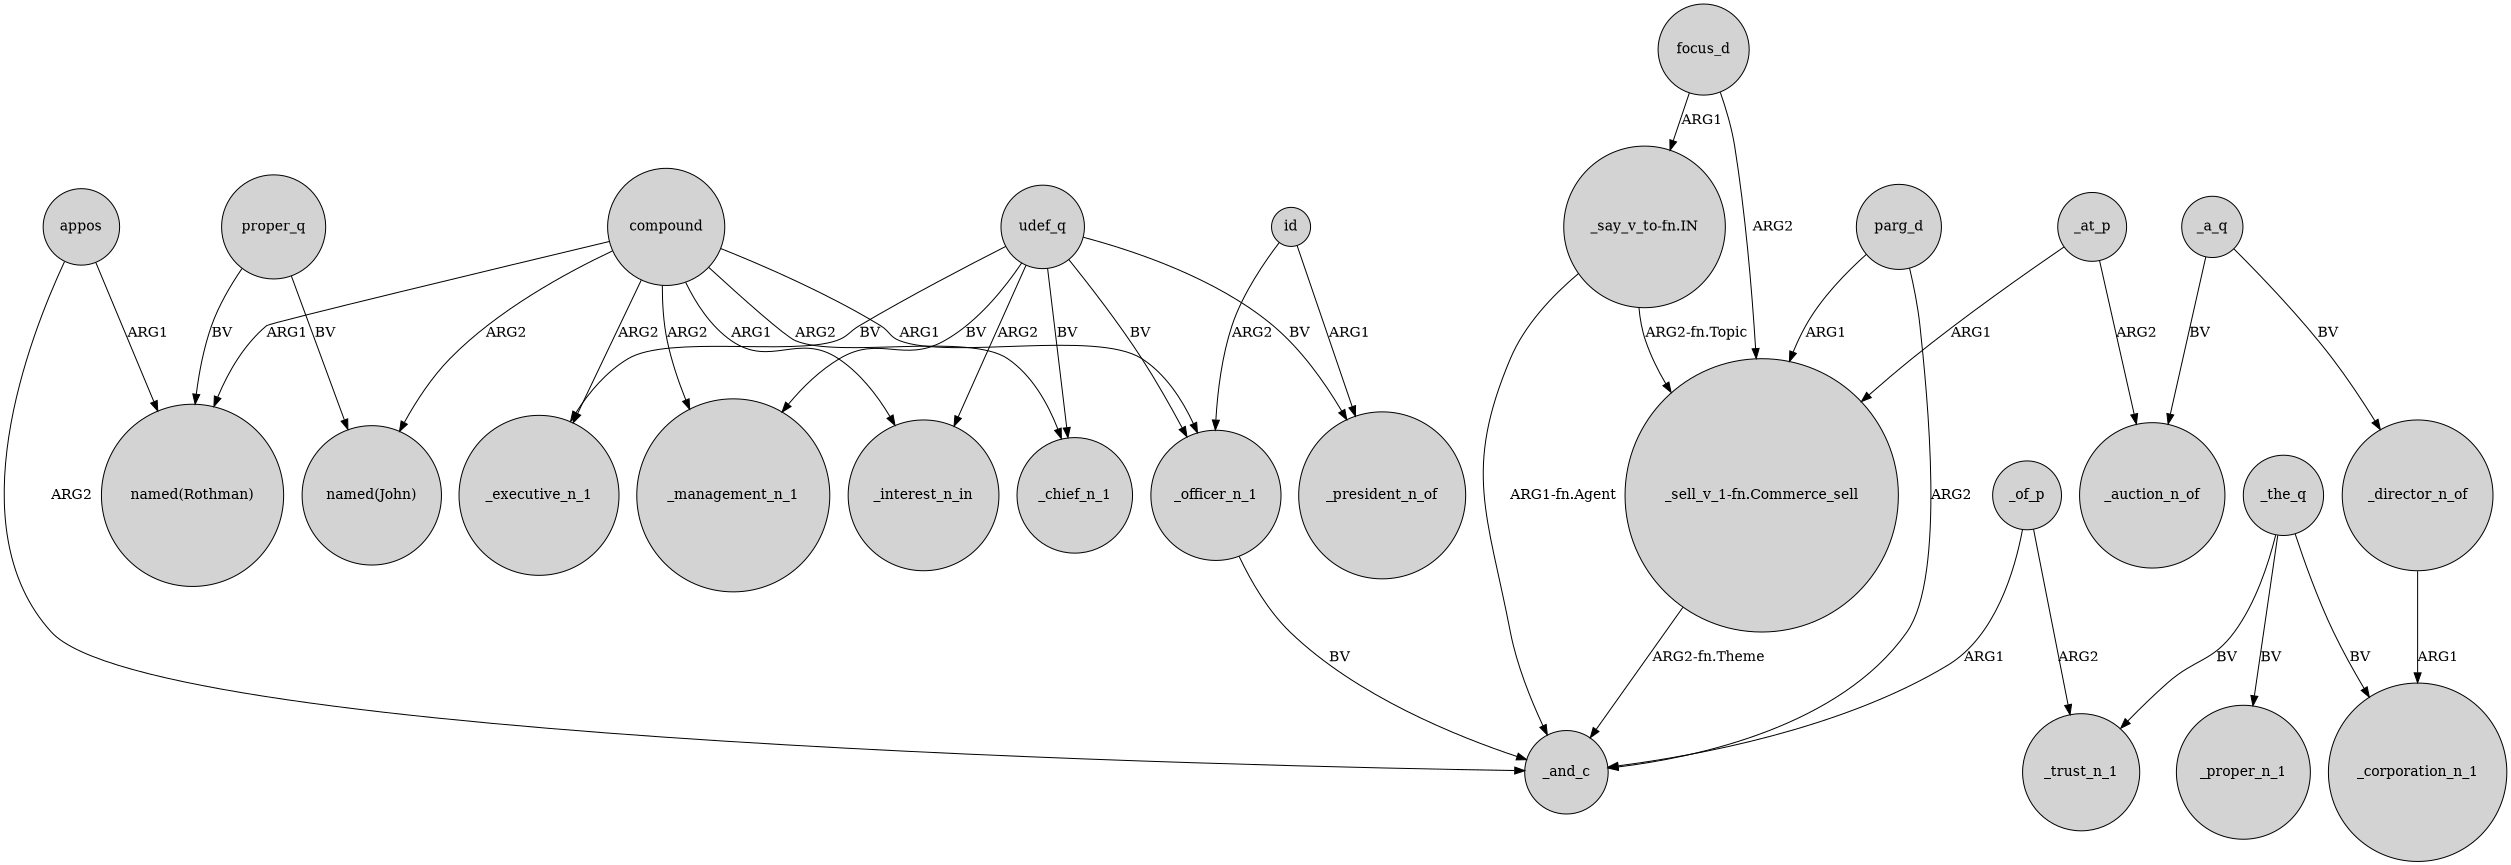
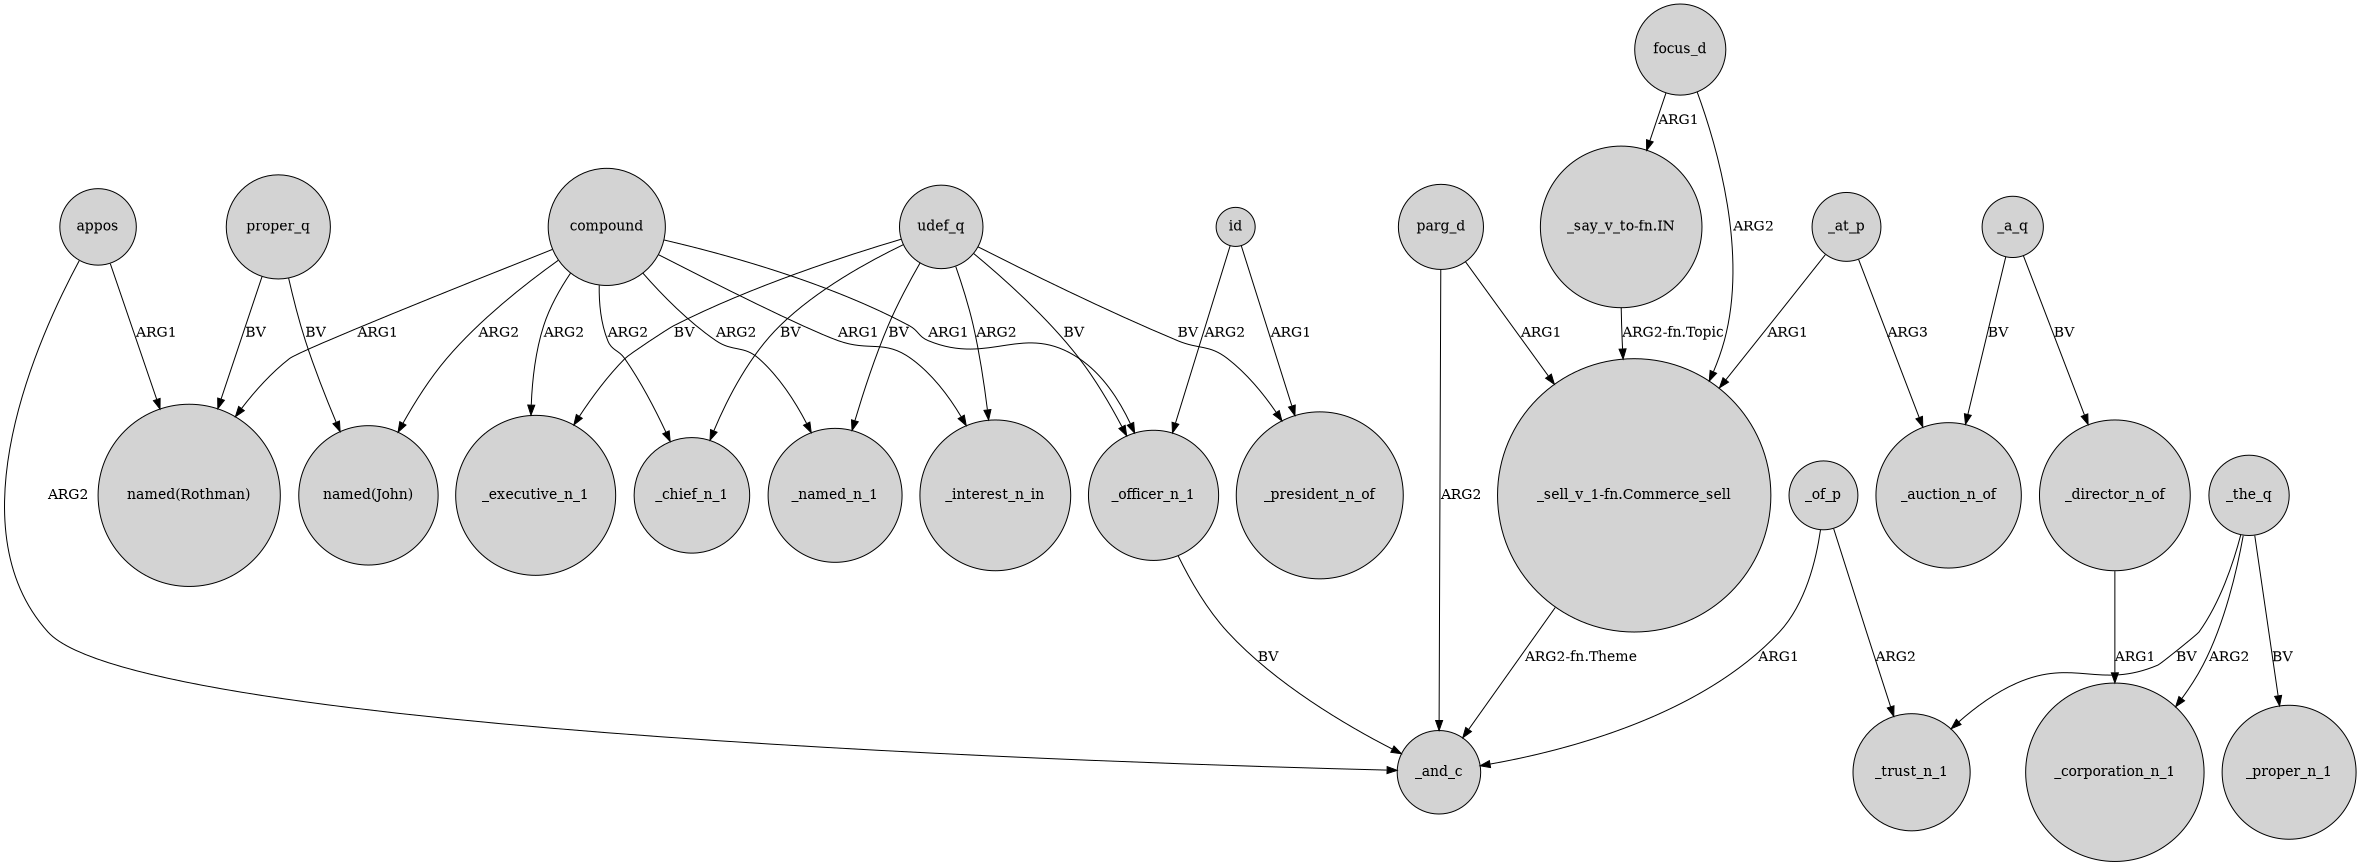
(2137, 333) -> (1908, 333)
(1484, 490) -> none
(733, 495) -> (835, 495)
(2360, 658) -> (2229, 658)
